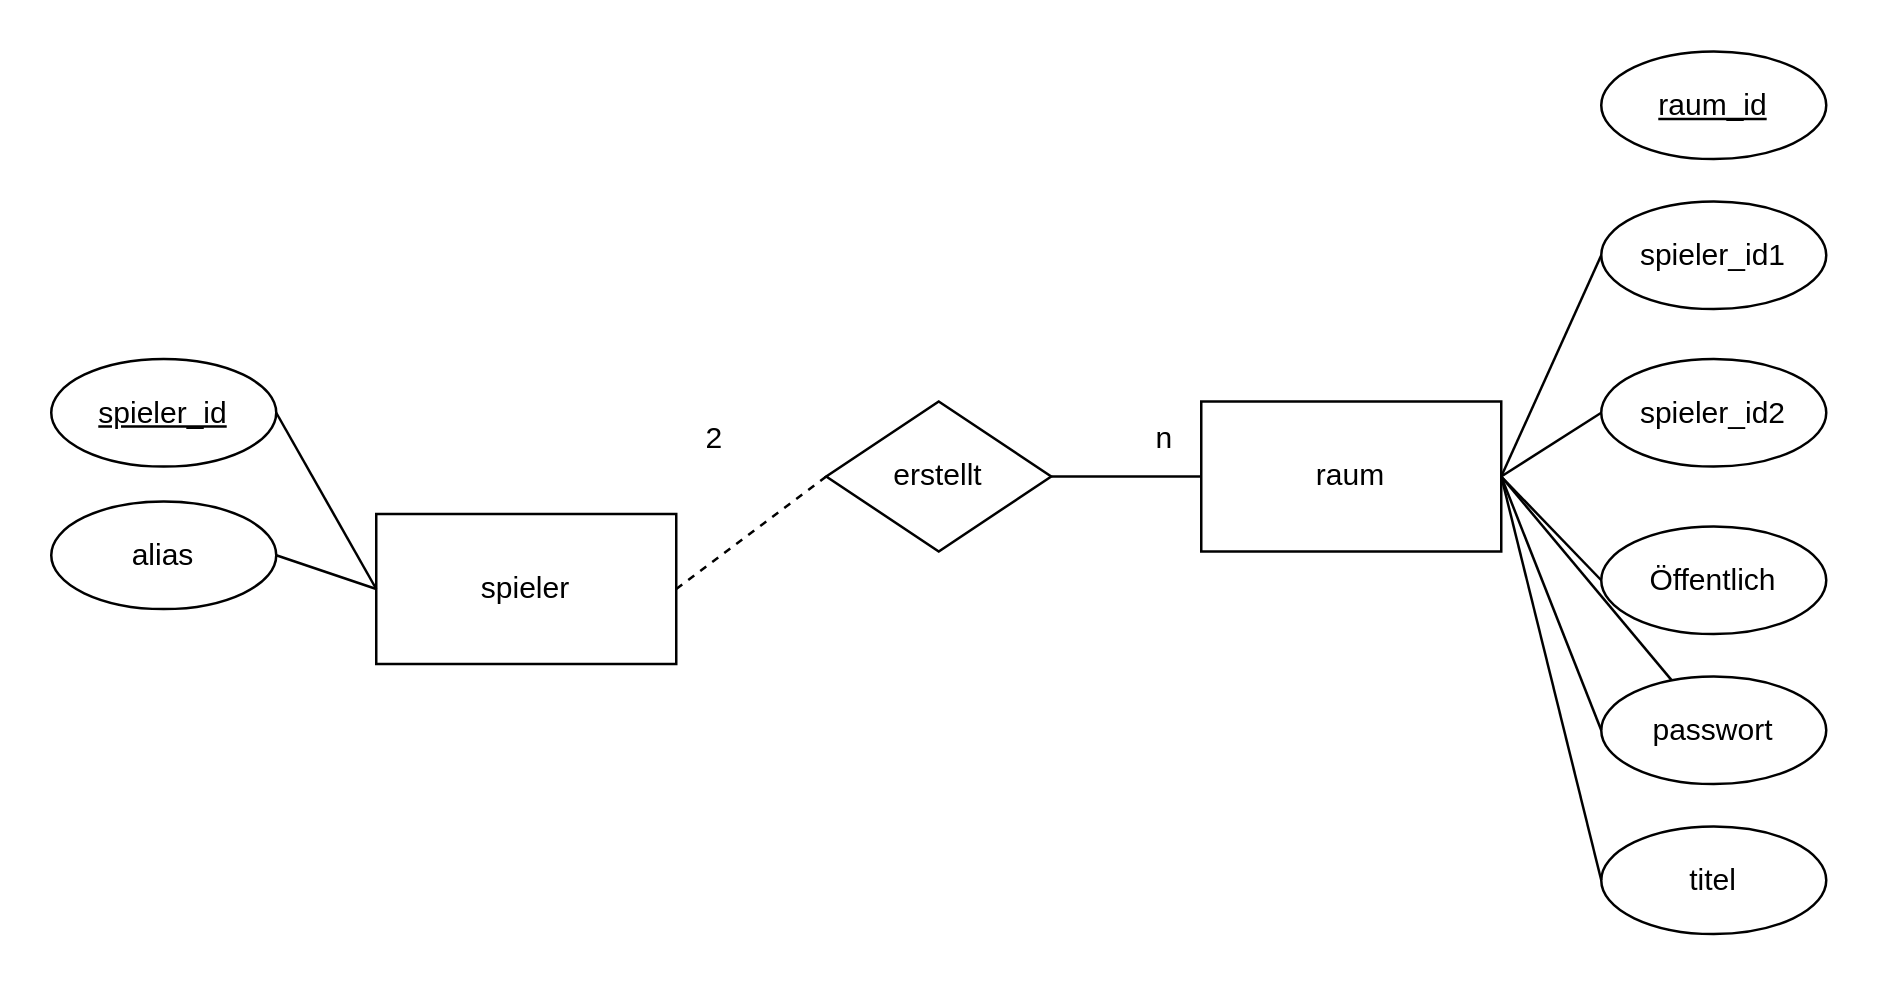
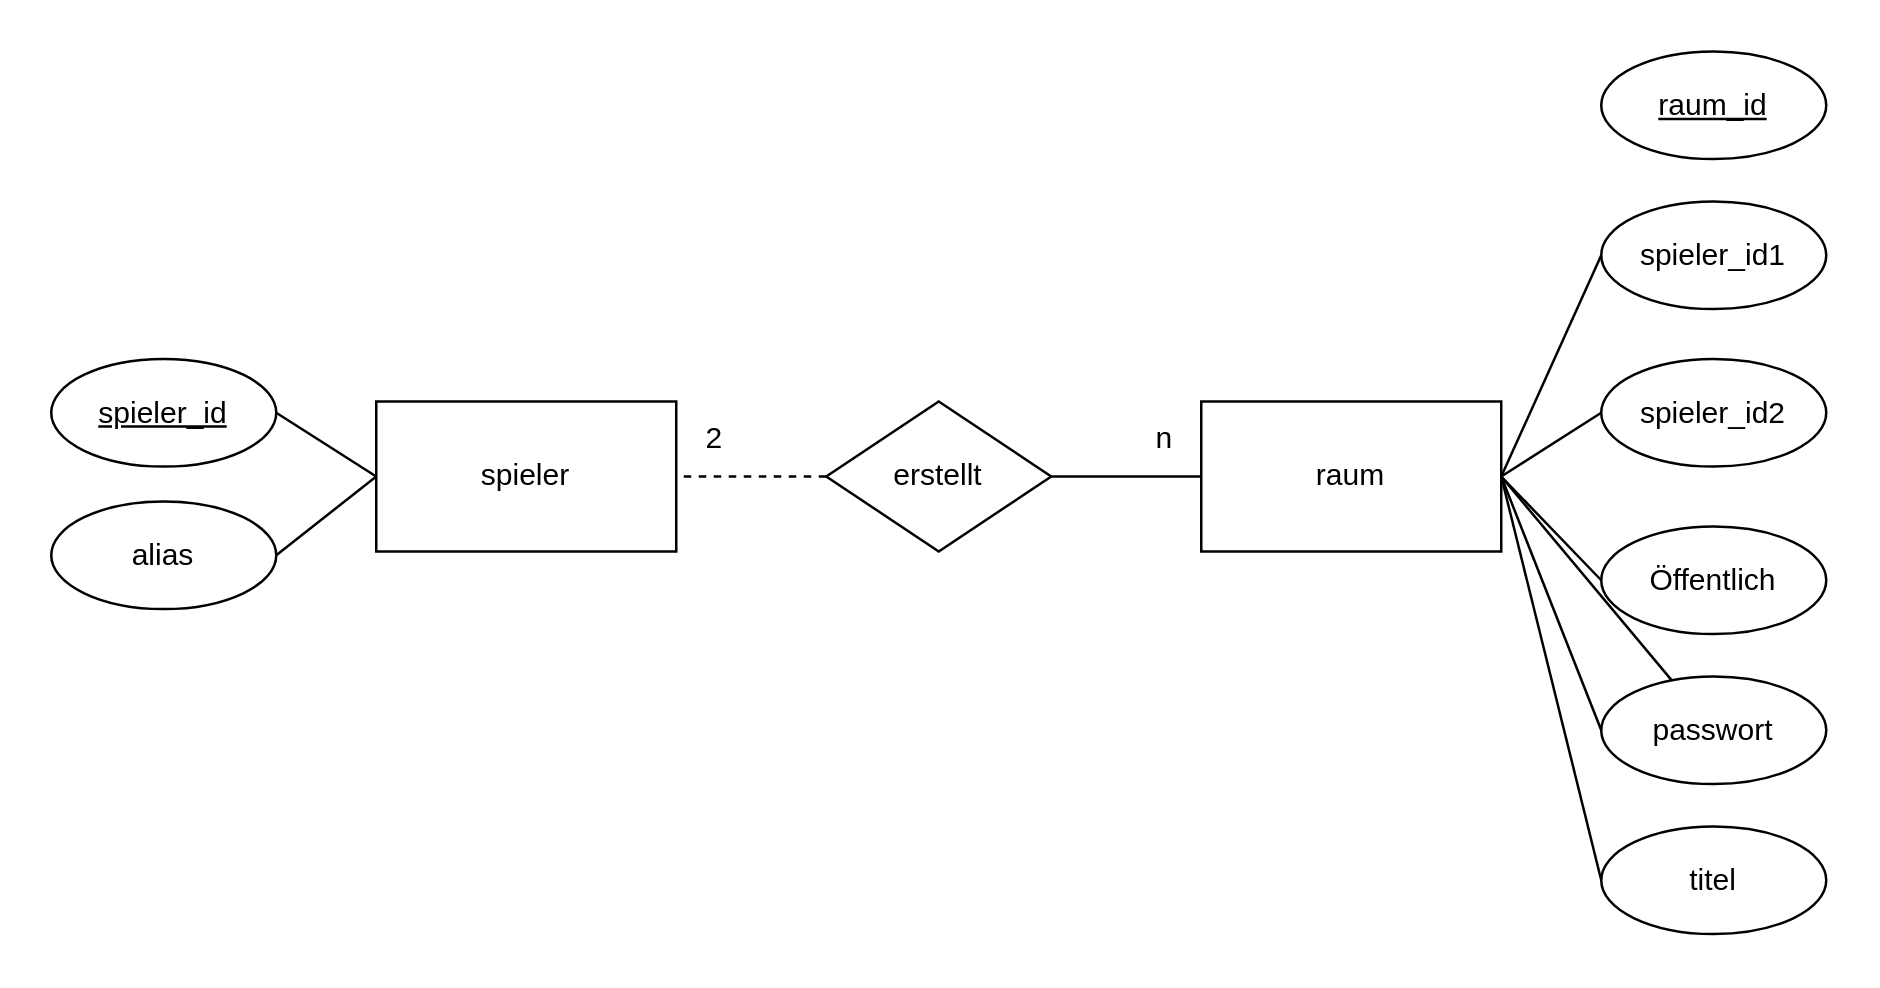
(526, 589) -> (526, 476)
